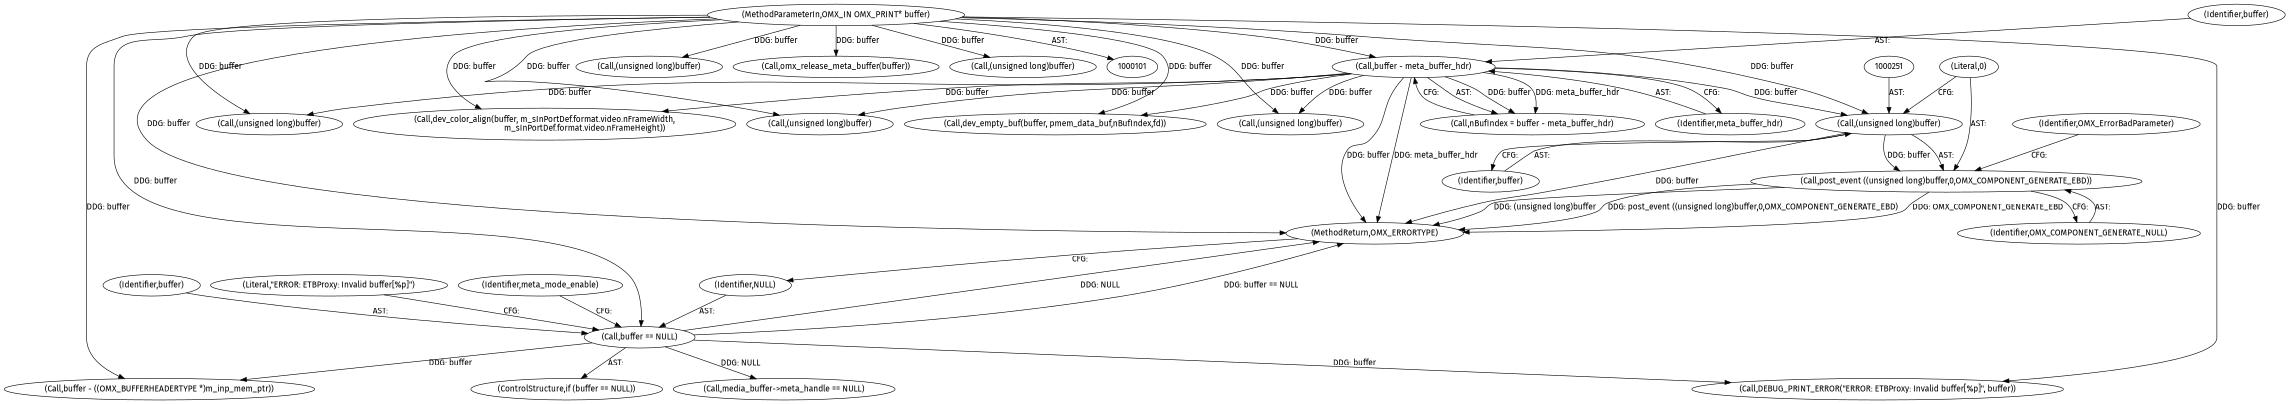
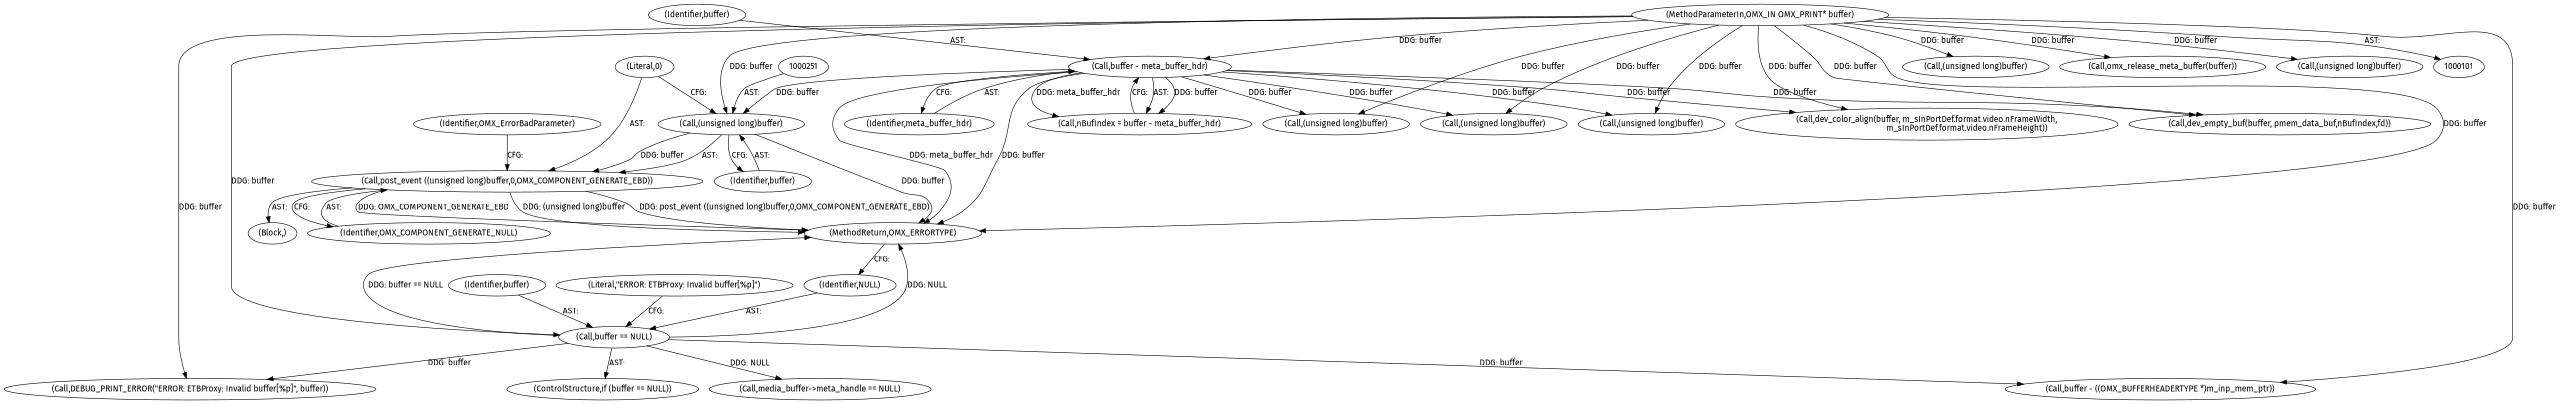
none -> (273, 233)
(540, 285) -> none
